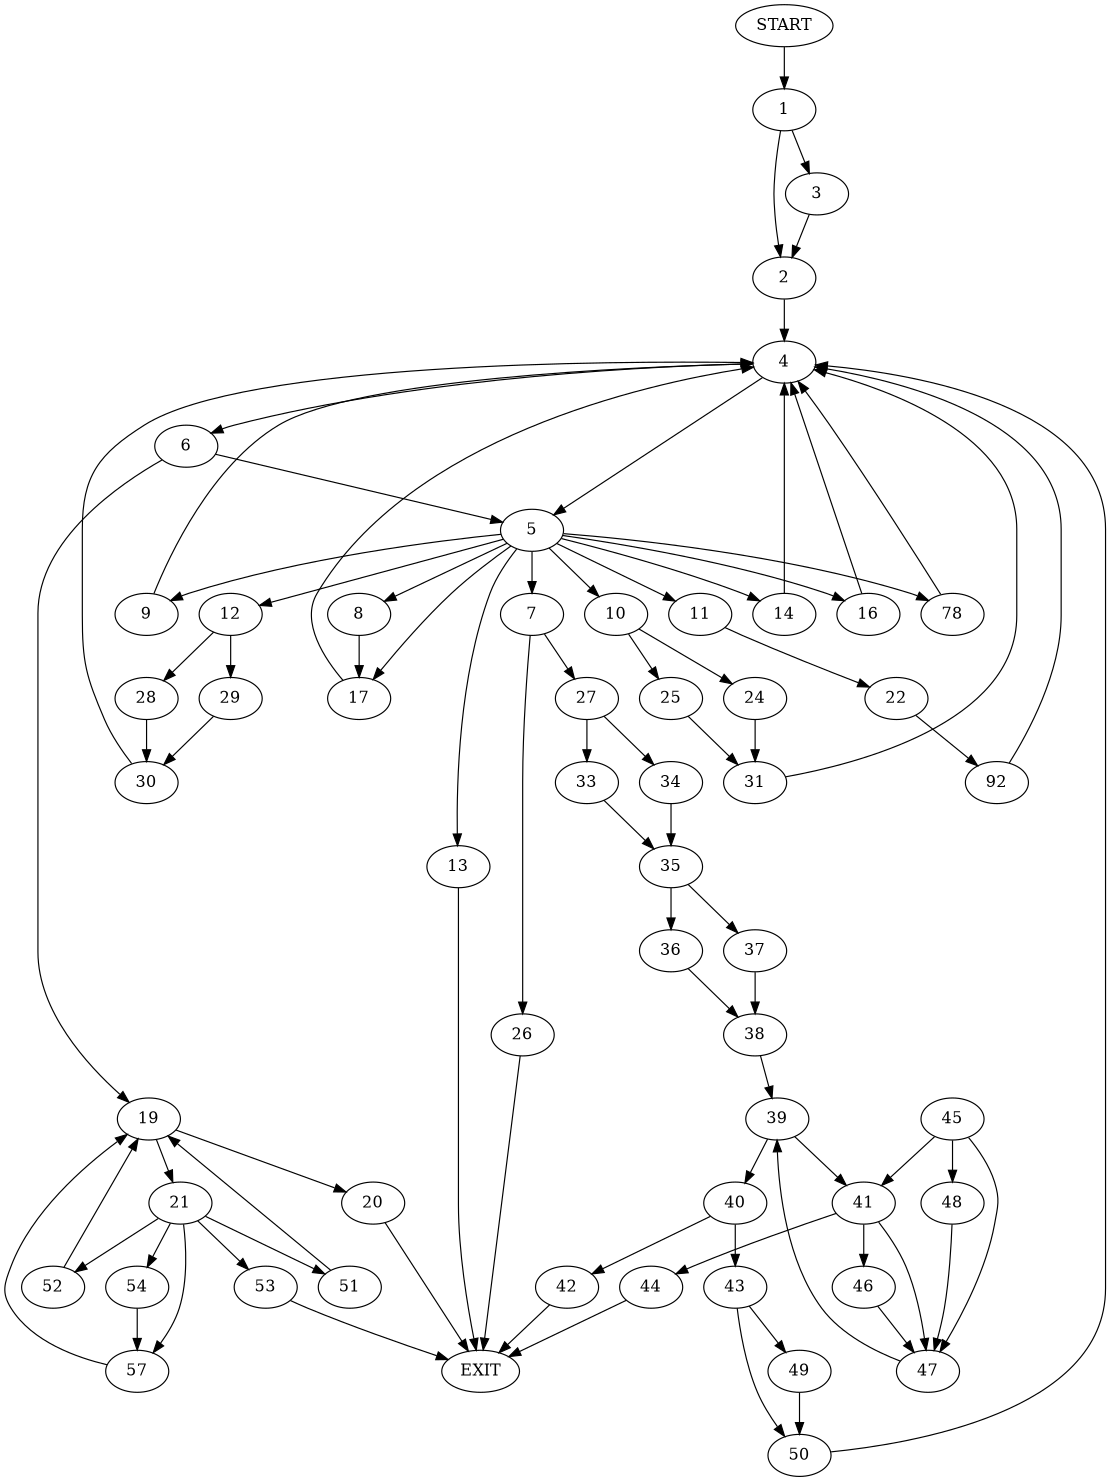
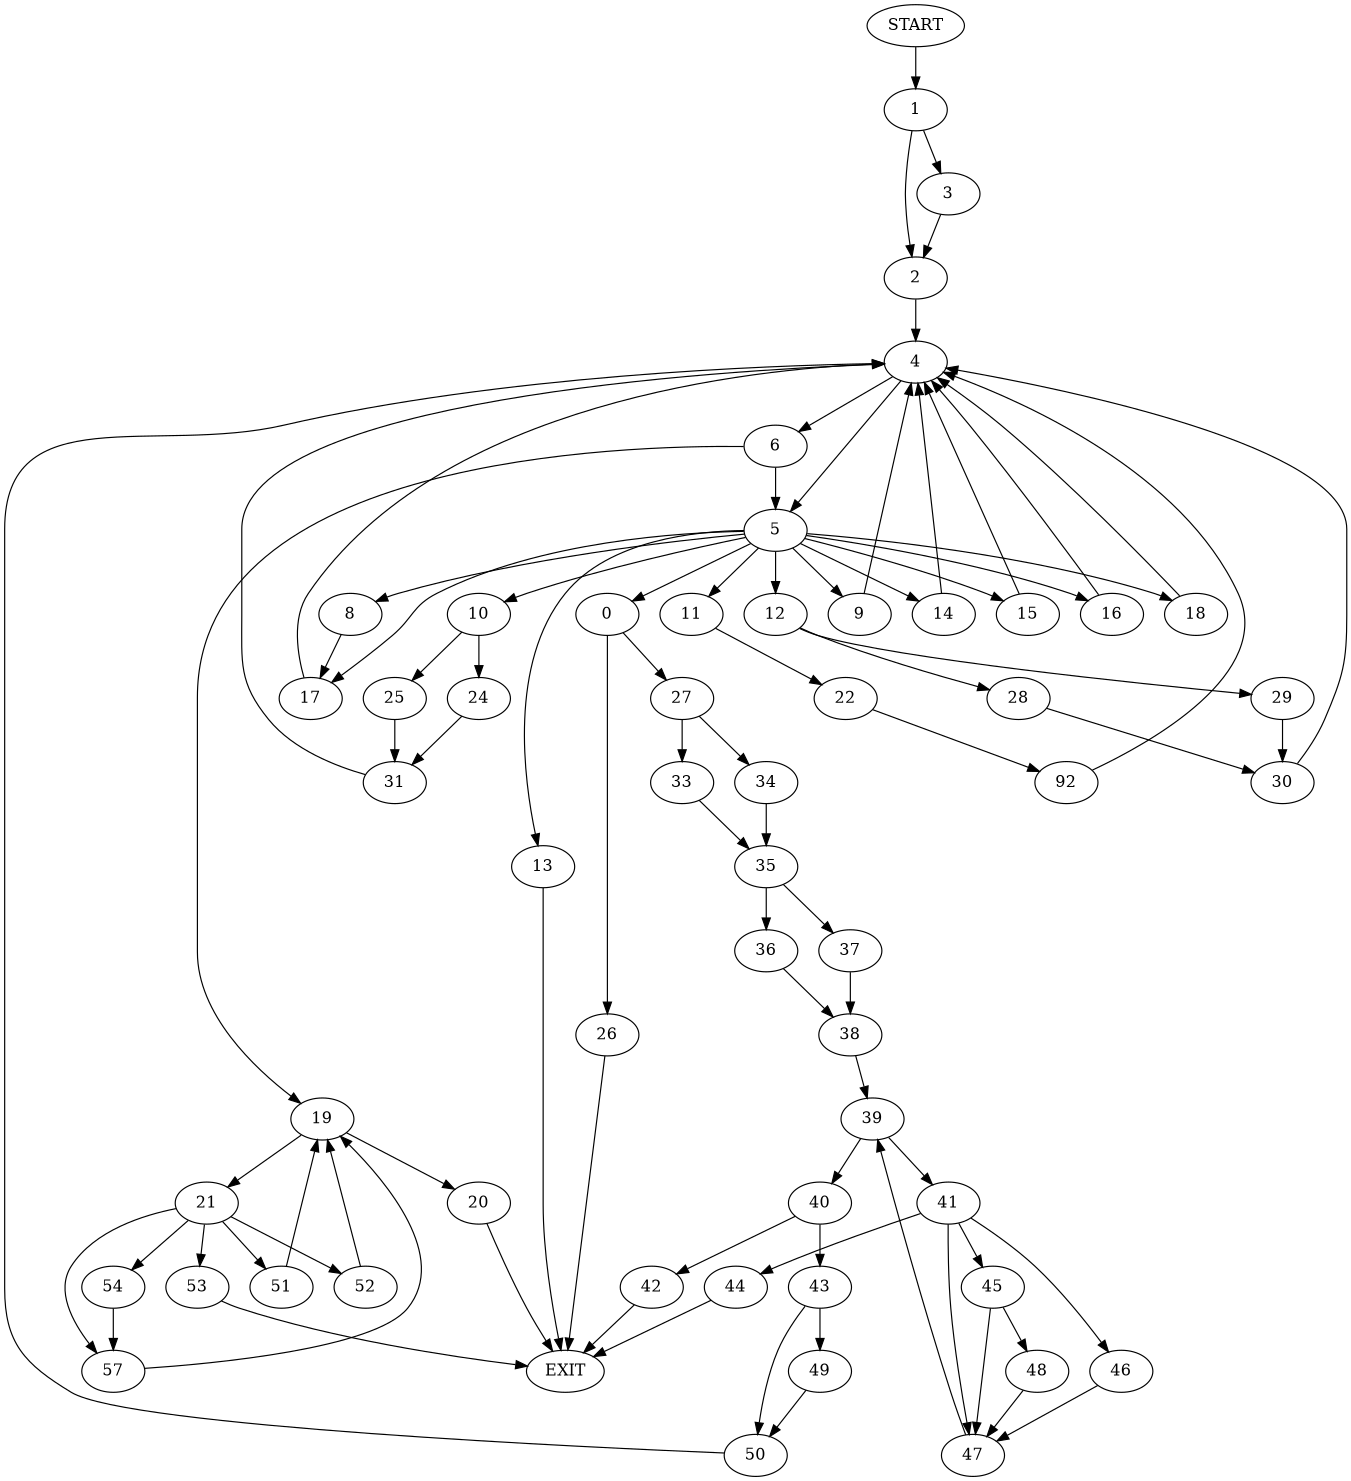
(532, 614) -> (607, 614)
(953, 614) -> (1196, 614)
none -> (1028, 614)
(913, 1157) -> (968, 1240)
